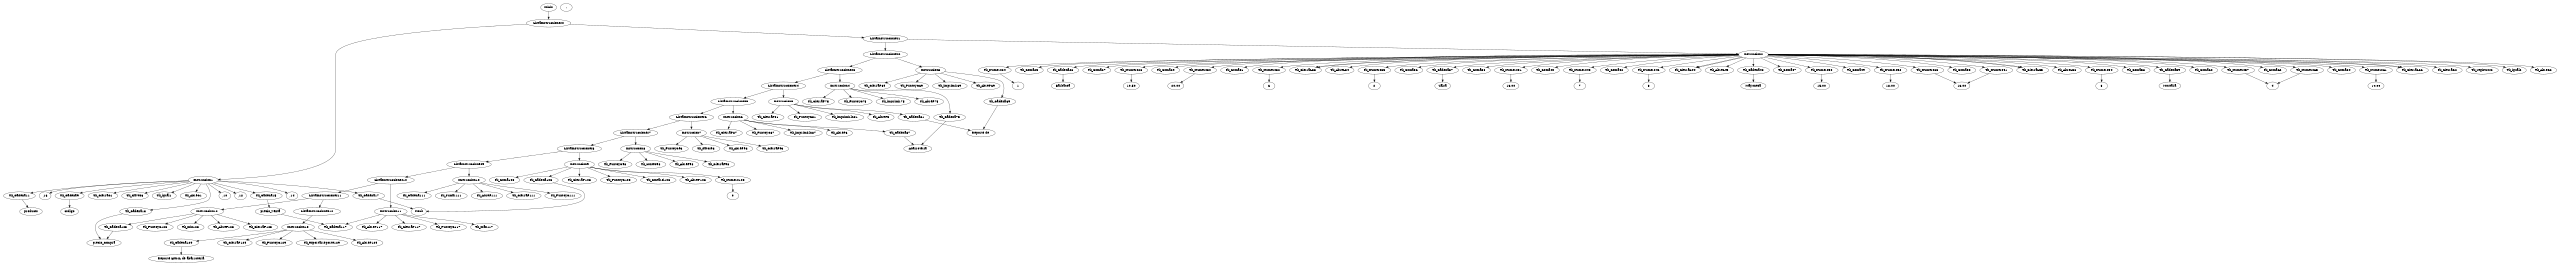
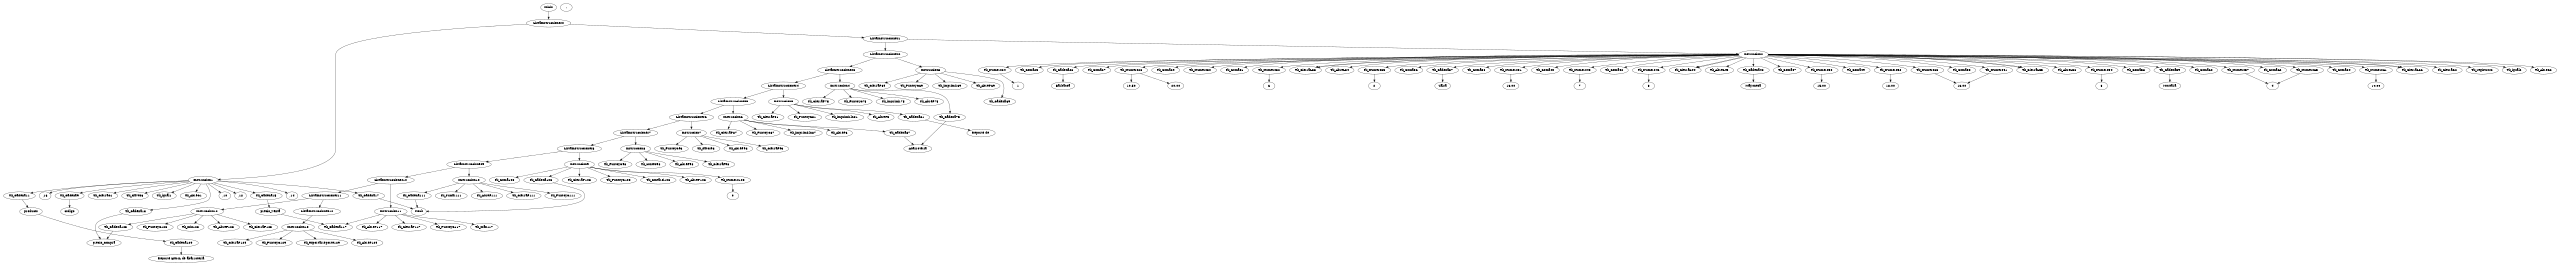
(1188, 78) -> (1154, 78)
(991, 116) -> none
none -> (416, 203)
(243, 236) -> (100, 232)
